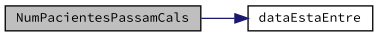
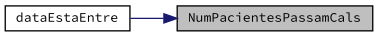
(218, 18) -> (147, 18)
